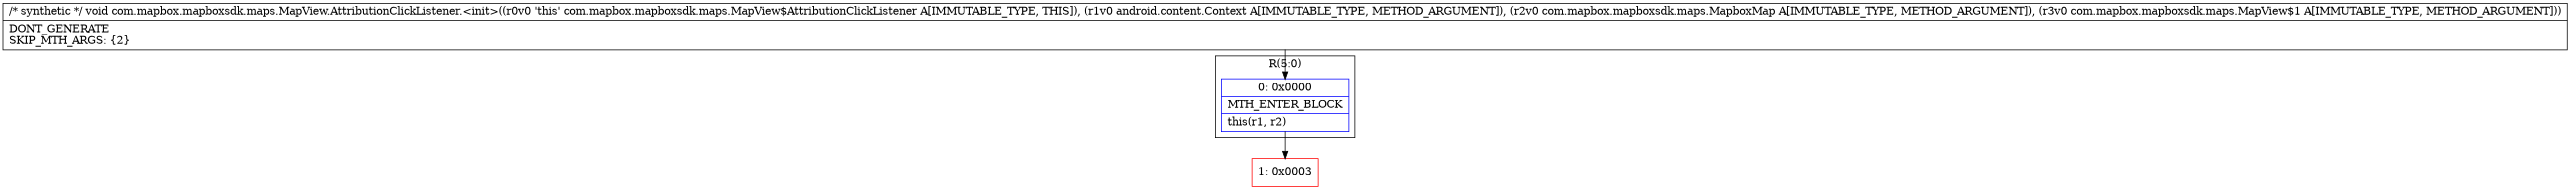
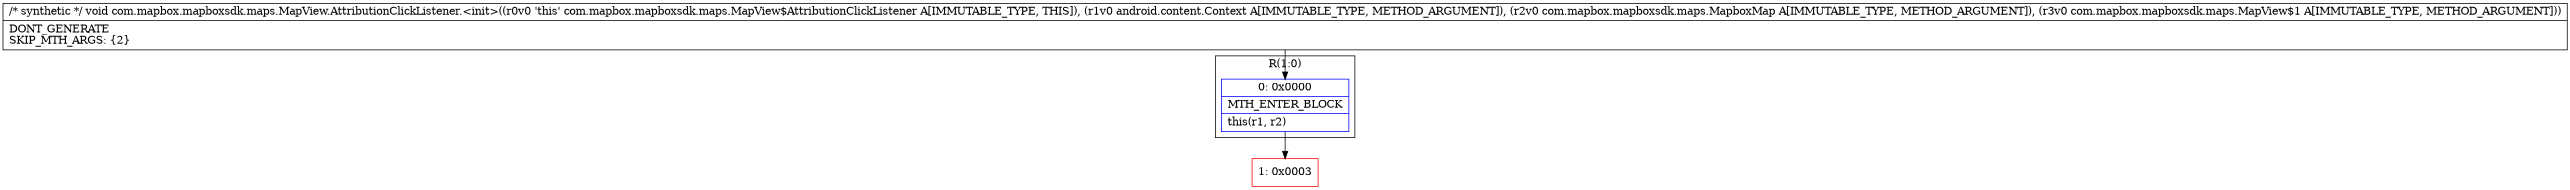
(1285, 64) -> (1285, 64)
